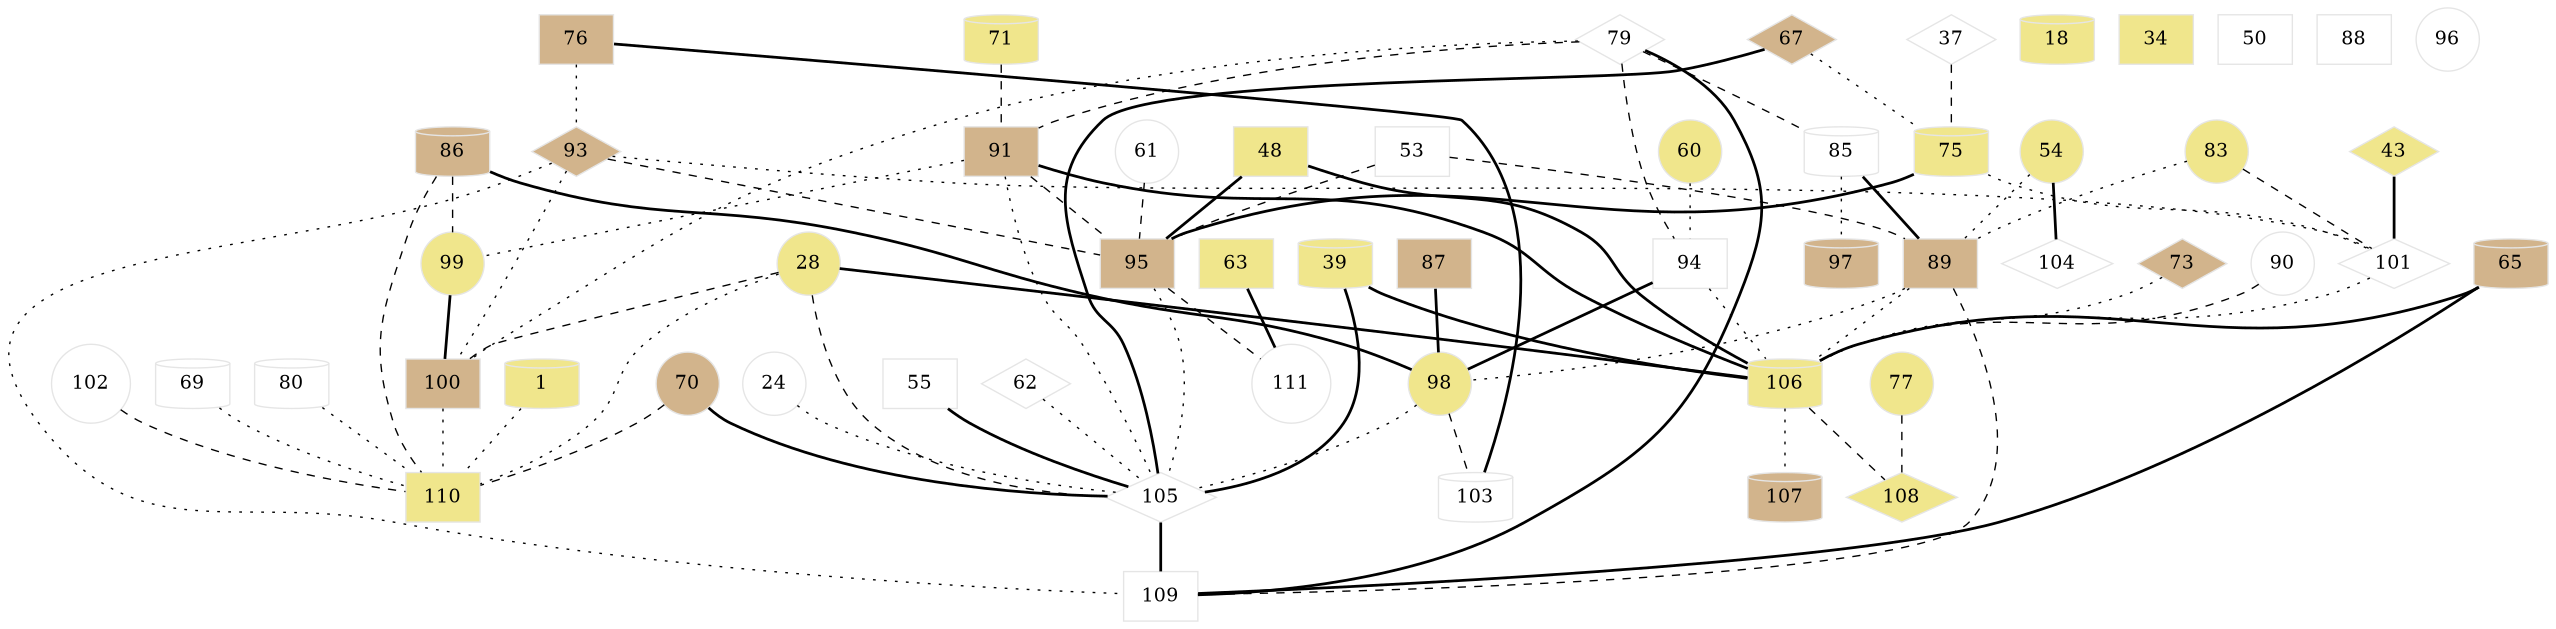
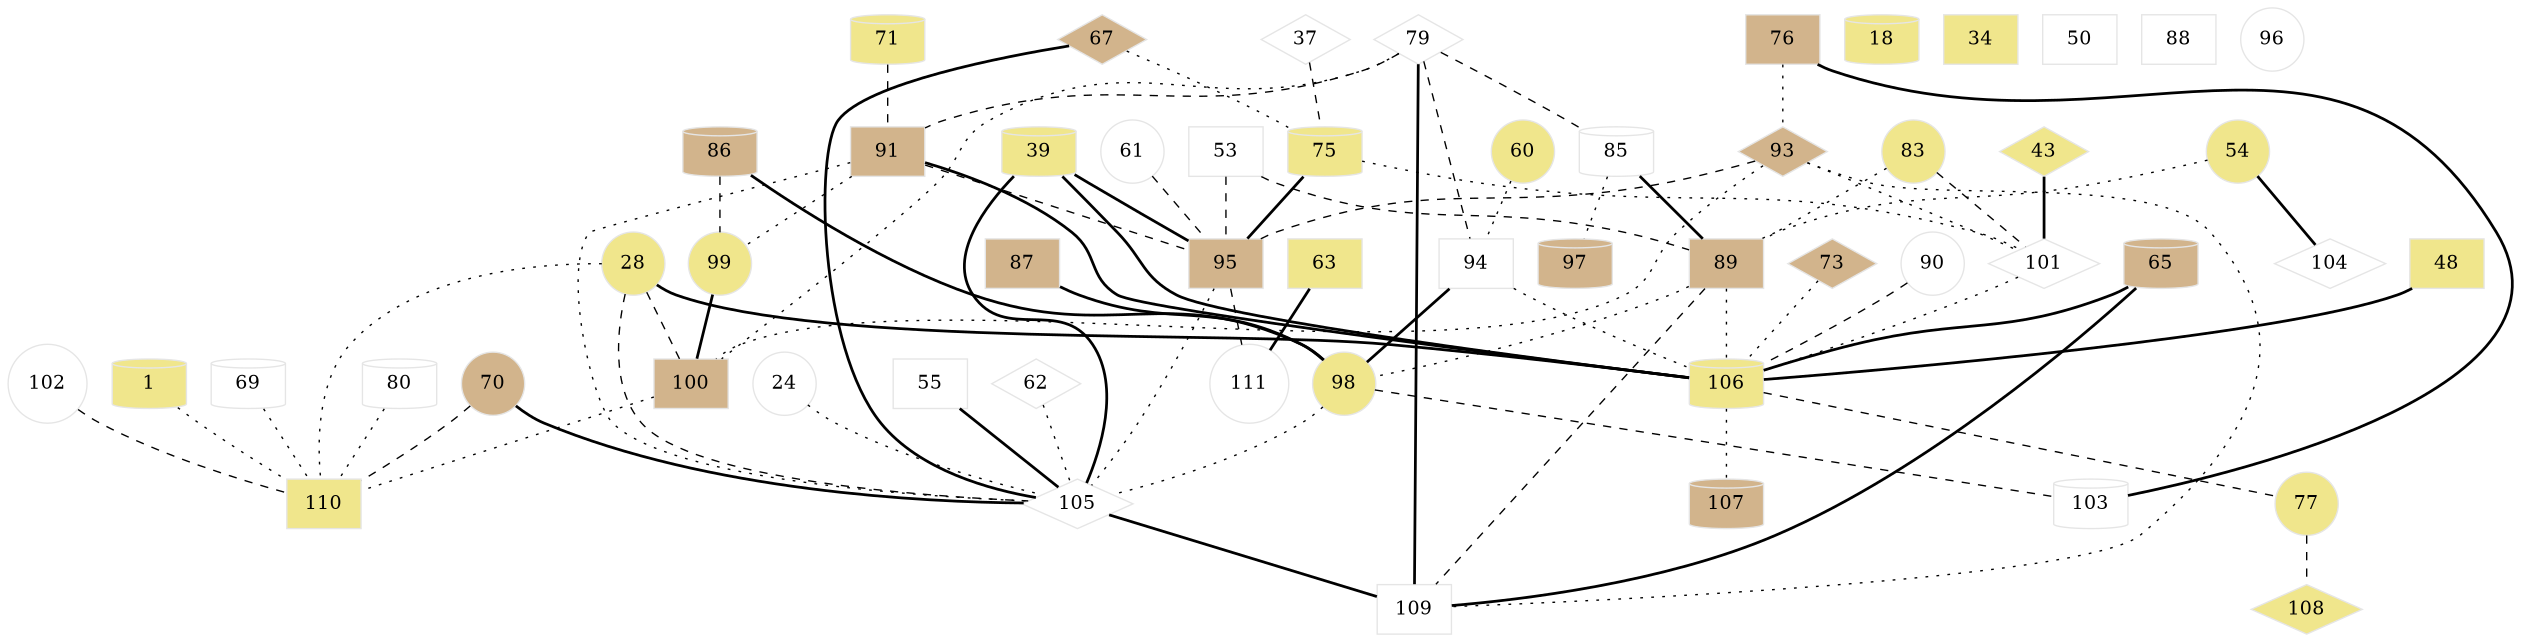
(1204, 208) -> (1131, 208)
(382, 324) -> none
(1847, 444) -> (2020, 444)
